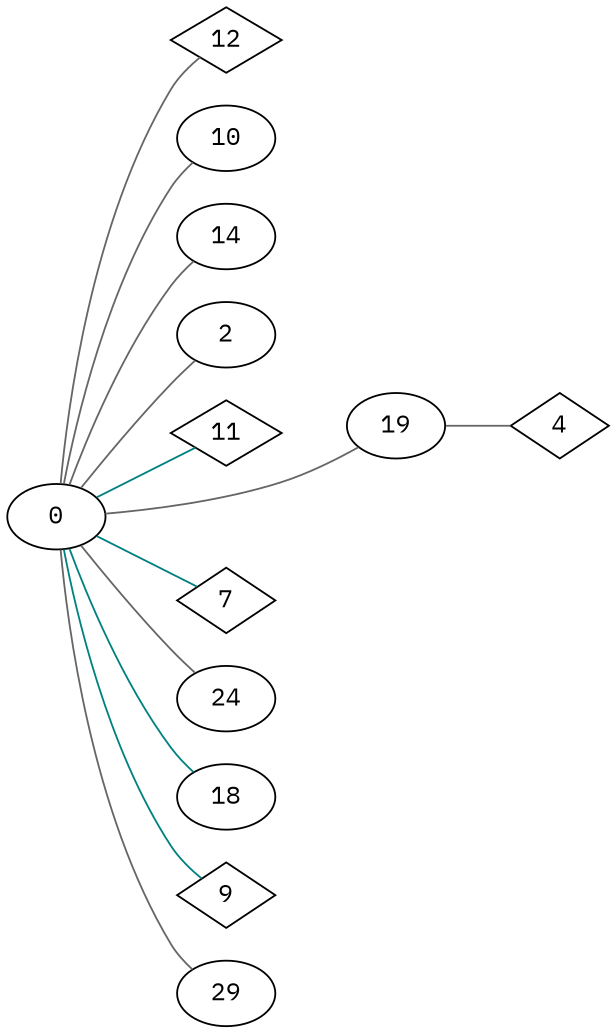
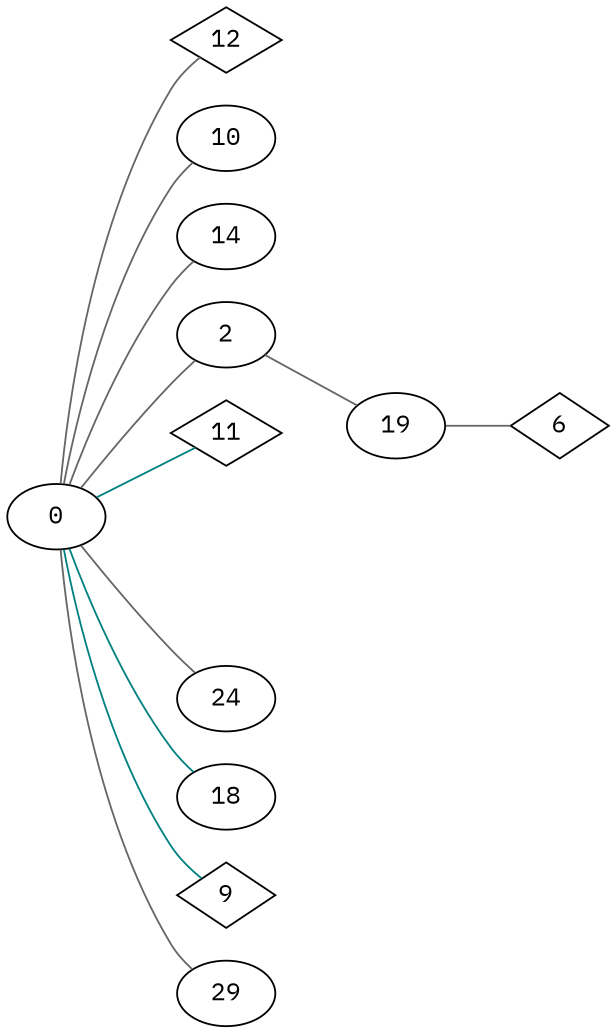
(560, 426) -> (560, 426)
(236, 494) -> (311, 380)
(226, 600) -> none
